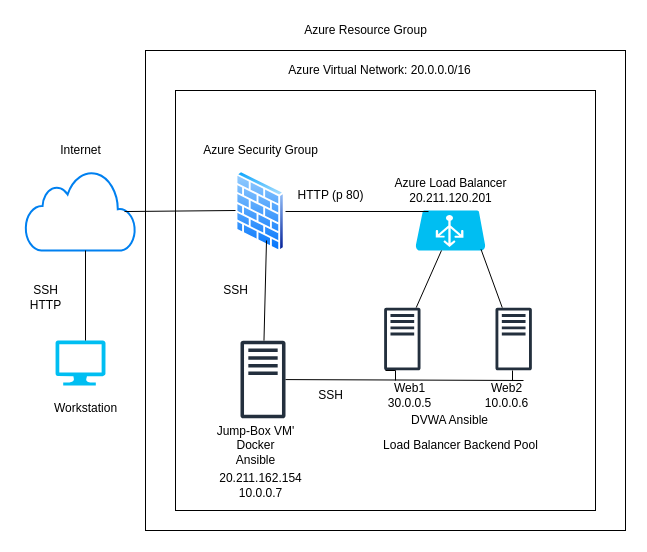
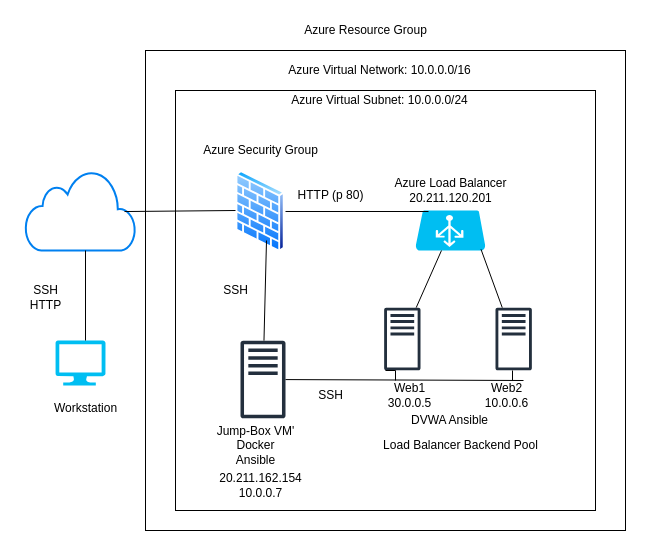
(380, 71) -> (380, 71)
none -> (380, 101)
(81, 151) -> none
